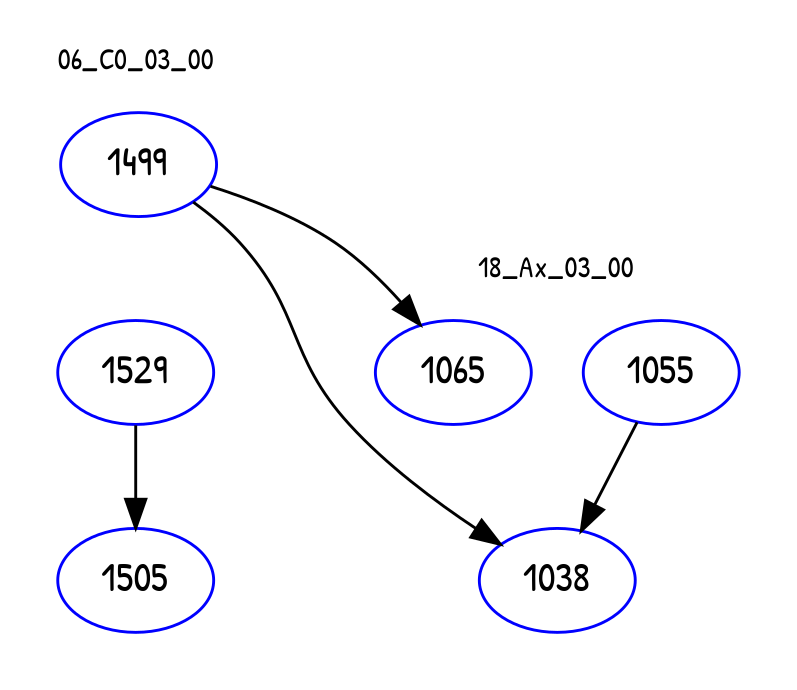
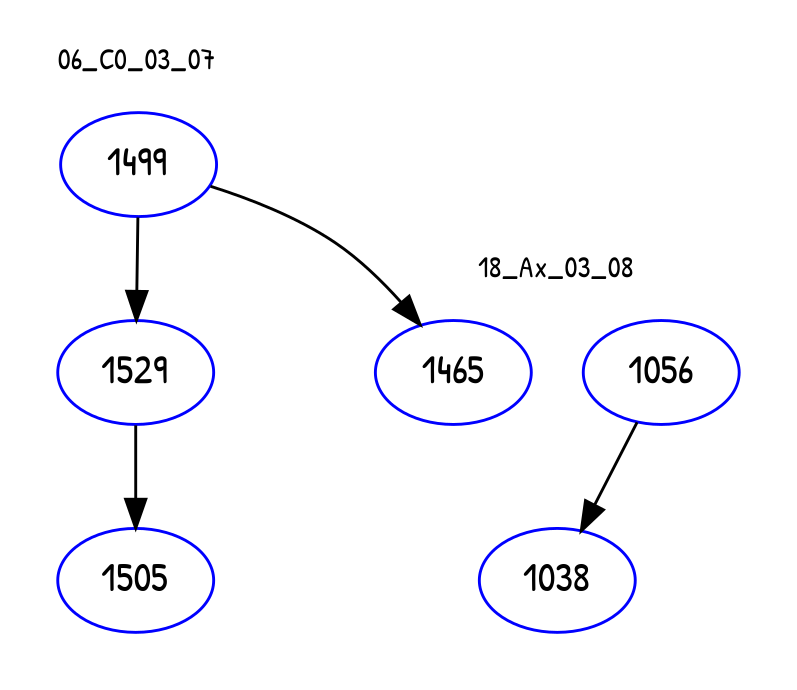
(137, 62) -> (137, 62)
(557, 270) -> (557, 270)
(453, 372) -> (453, 372)
(661, 372) -> (661, 372)
(317, 380) -> (137, 254)
